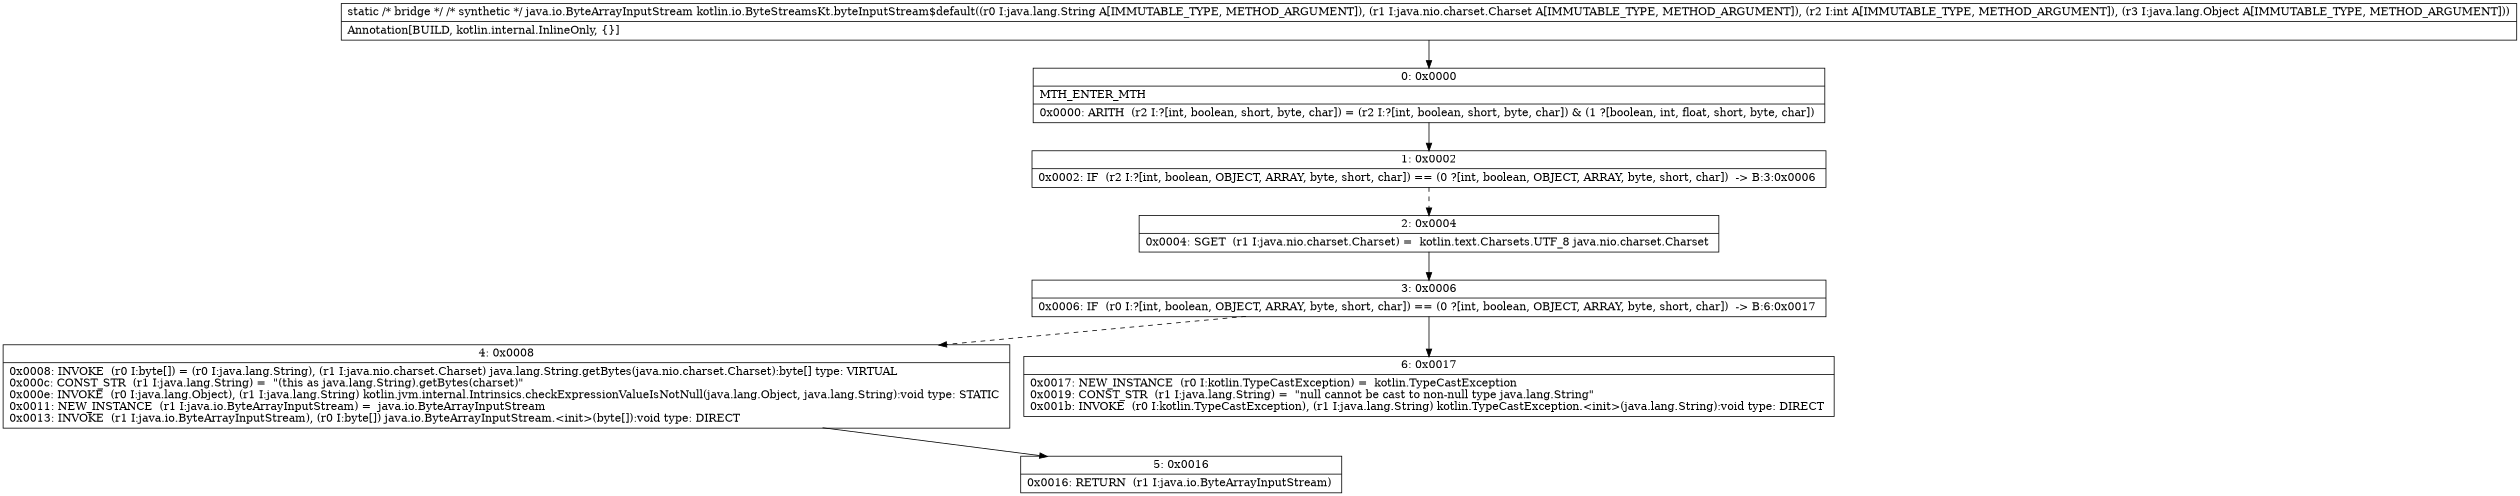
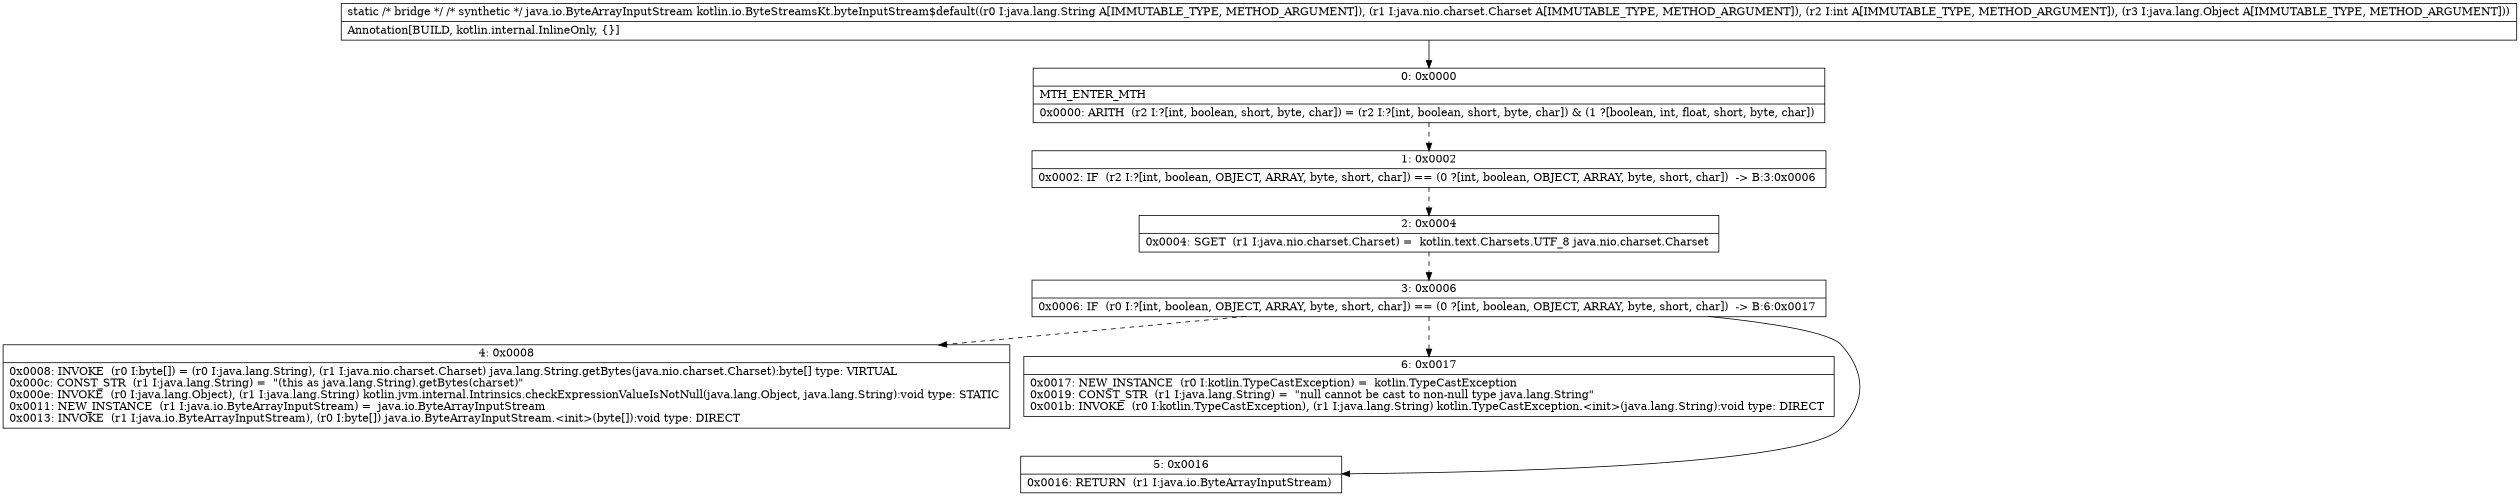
(1429, 133) -> (1429, 133)
(1429, 262) -> (1429, 262)
(1429, 333) -> (1429, 333)
(931, 442) -> (1713, 458)
